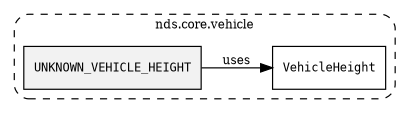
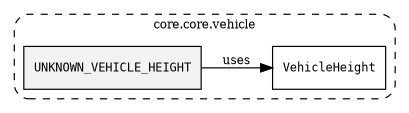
(205, 26) -> (205, 26)
